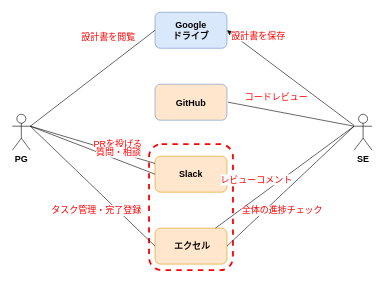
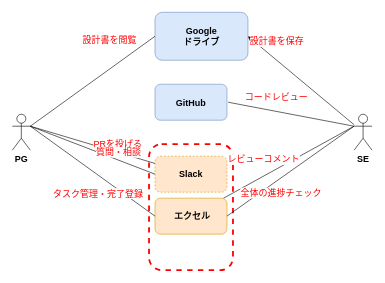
(191, 30) -> (202, 36)
(191, 102) -> (191, 102)
(191, 174) -> (191, 174)
(191, 246) -> (191, 216)
